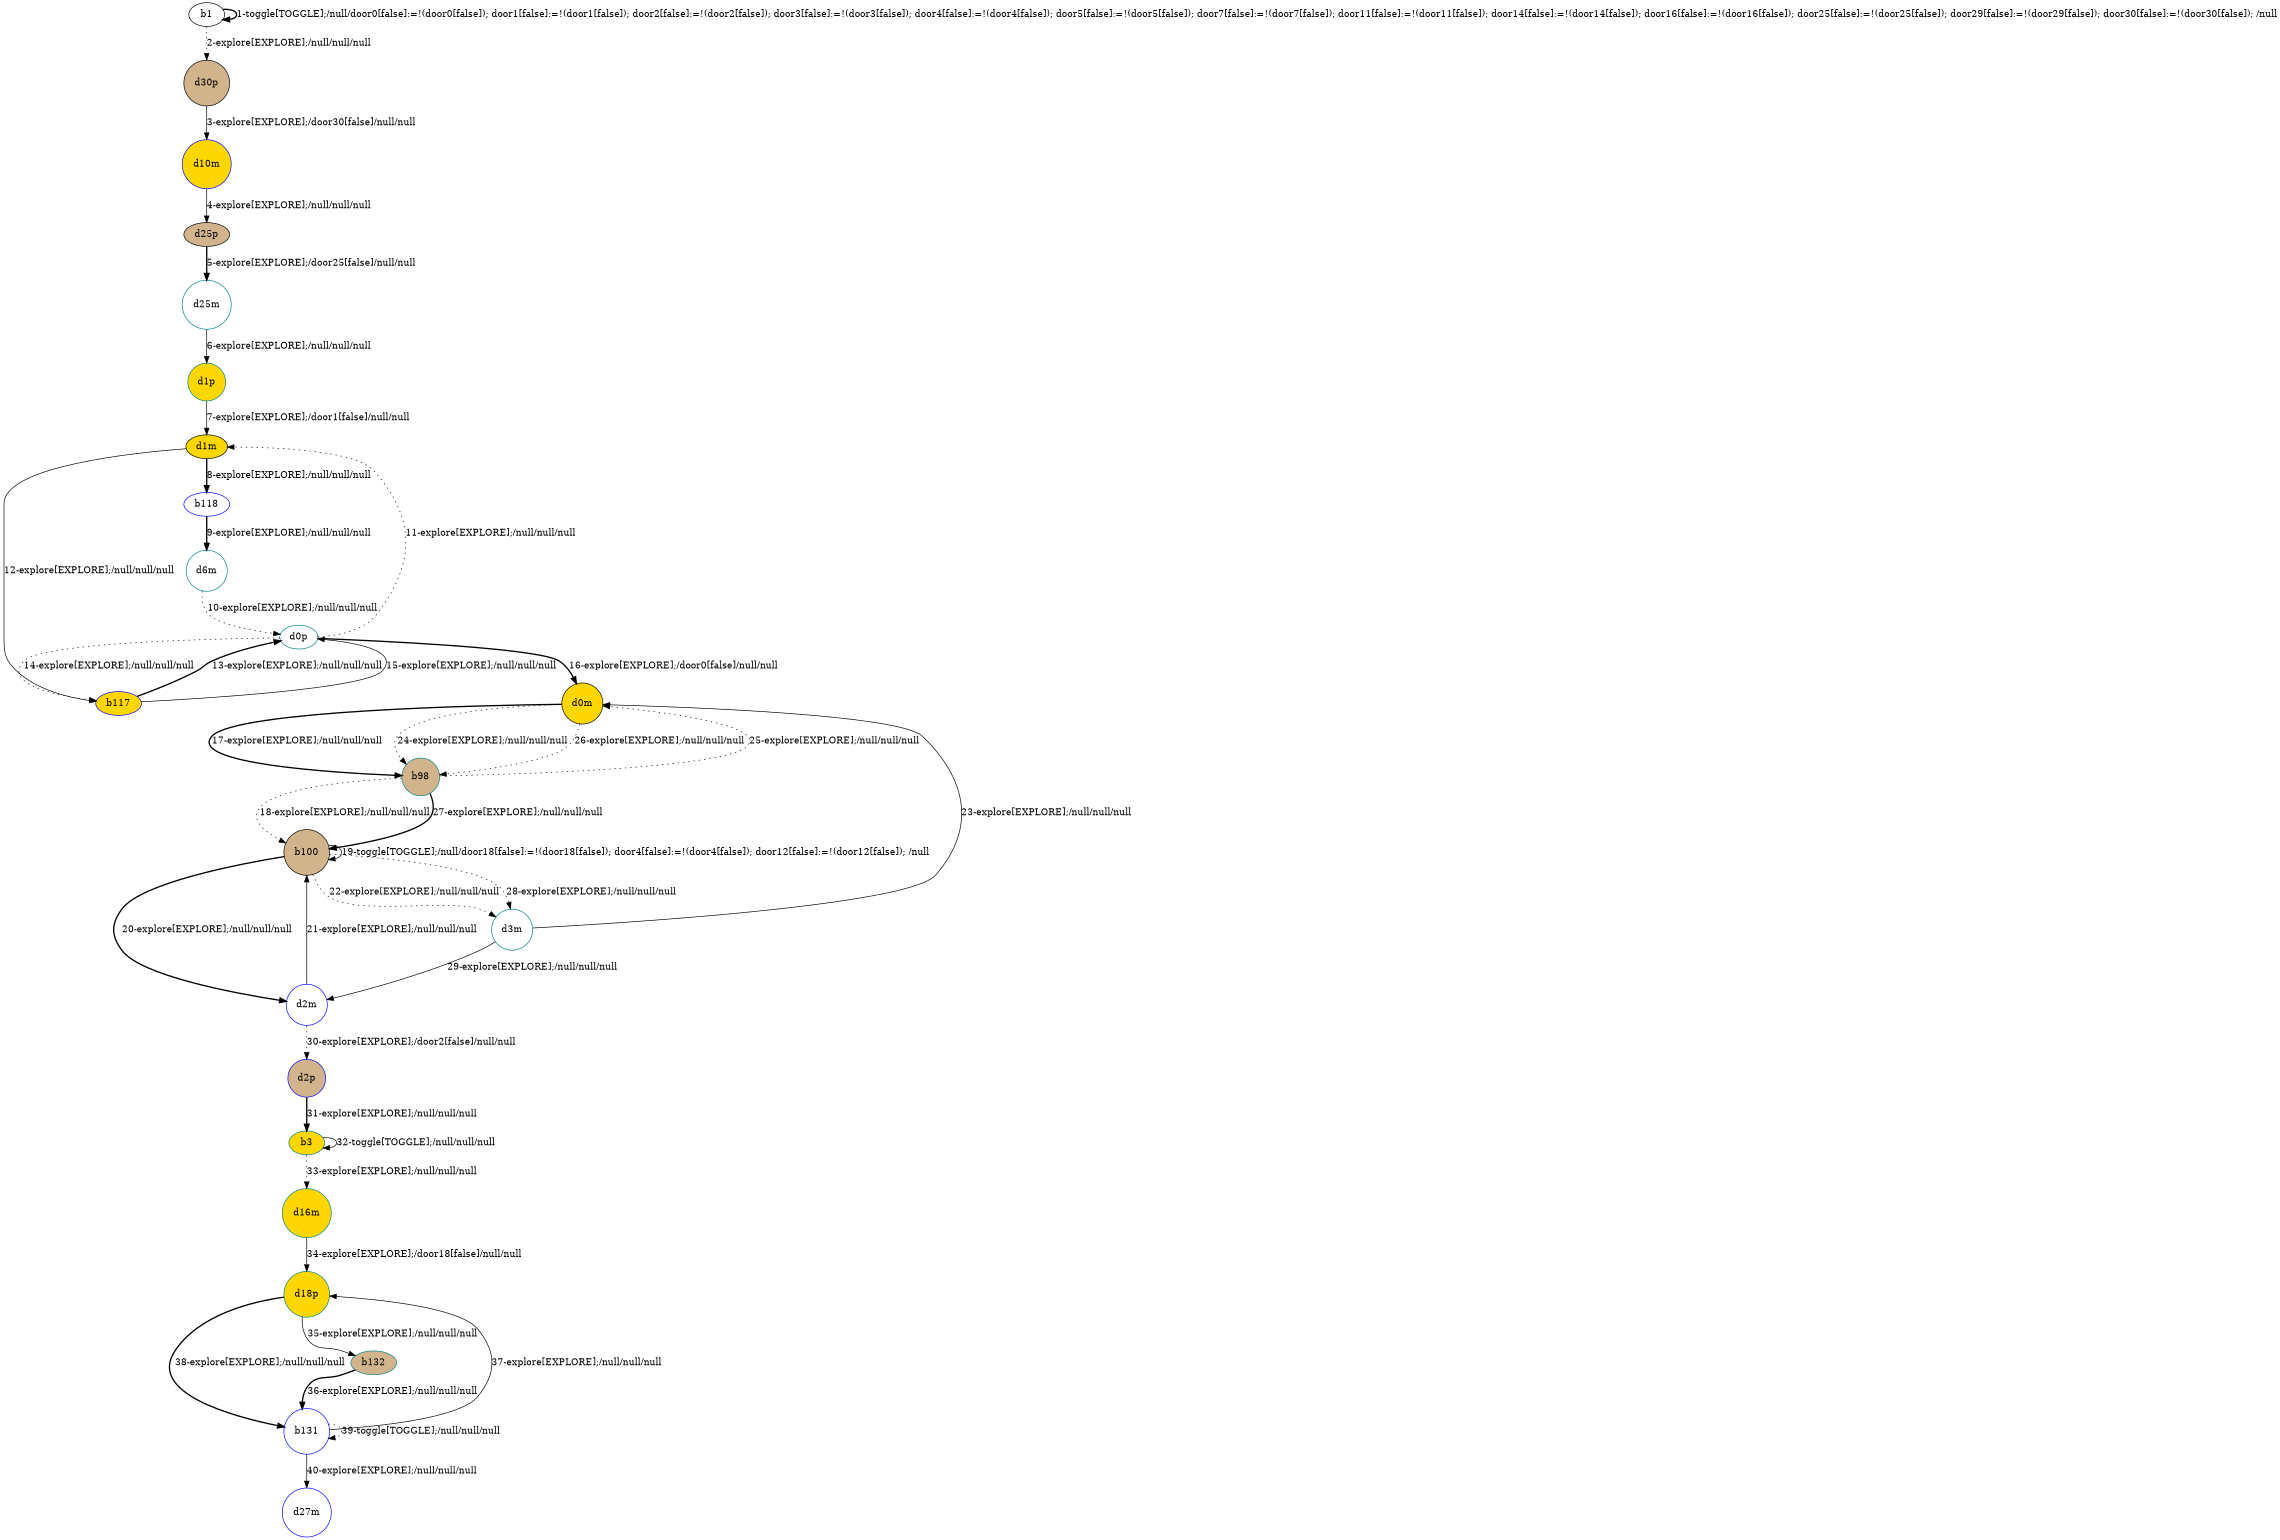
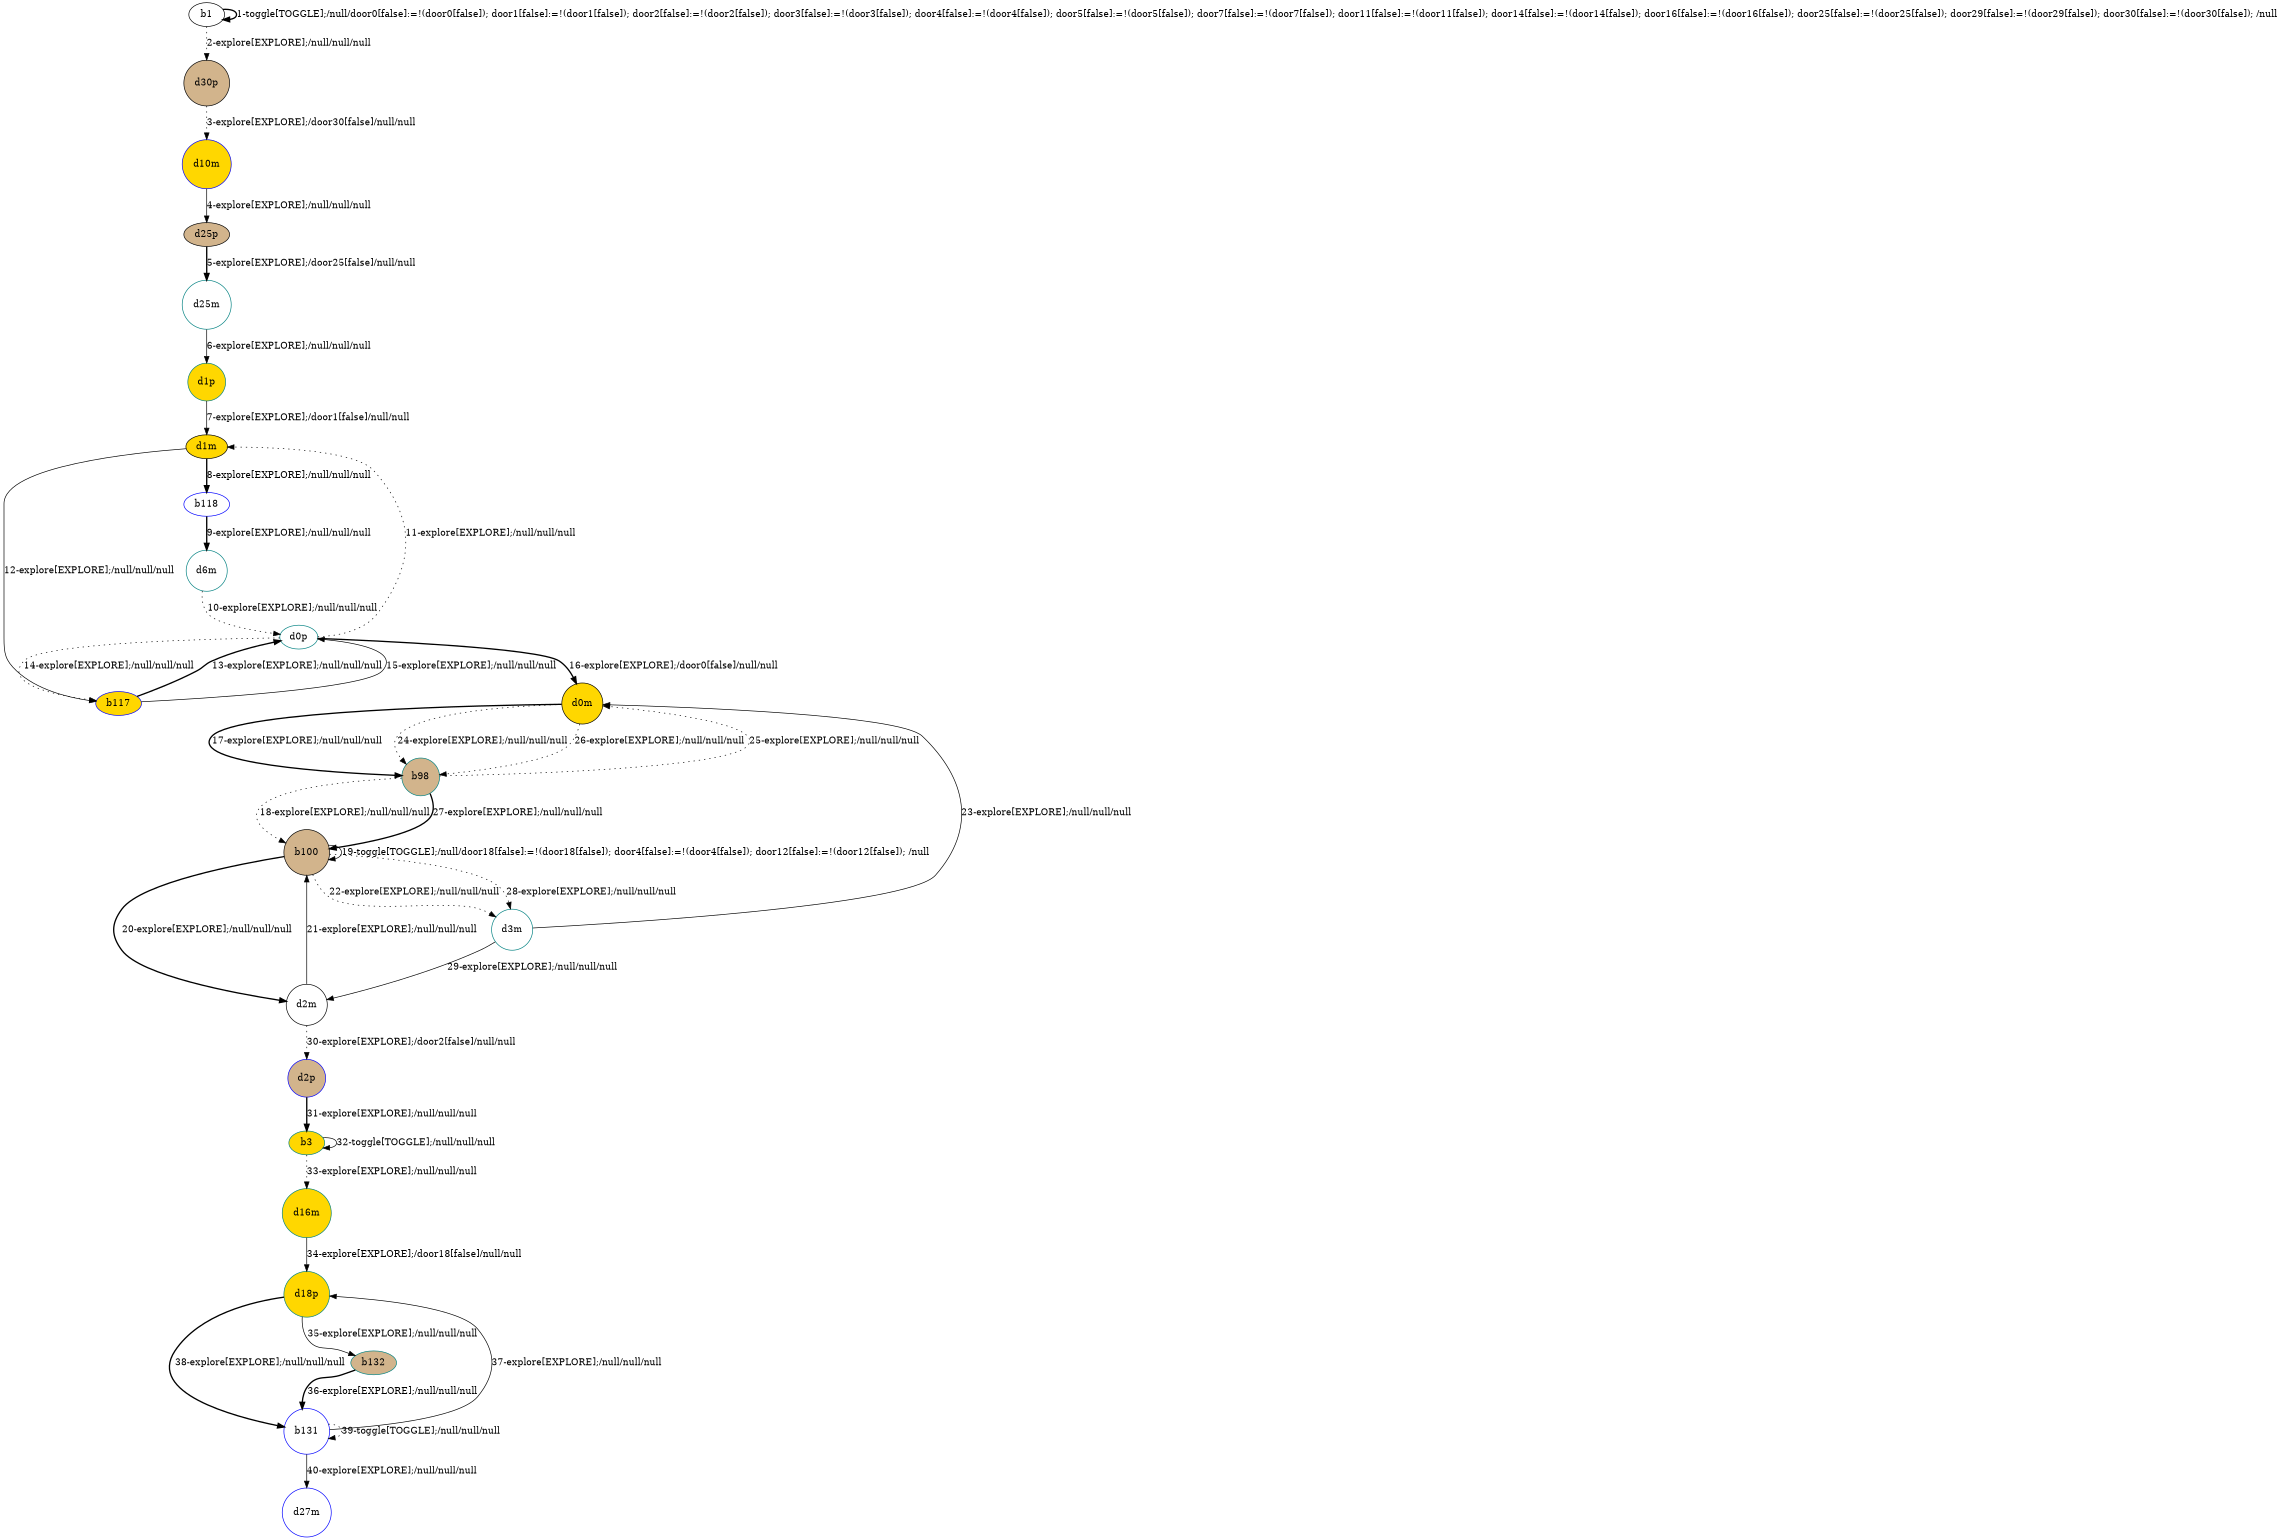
(207, 119) -> (207, 119)
(307, 1005) -> (307, 1005)
